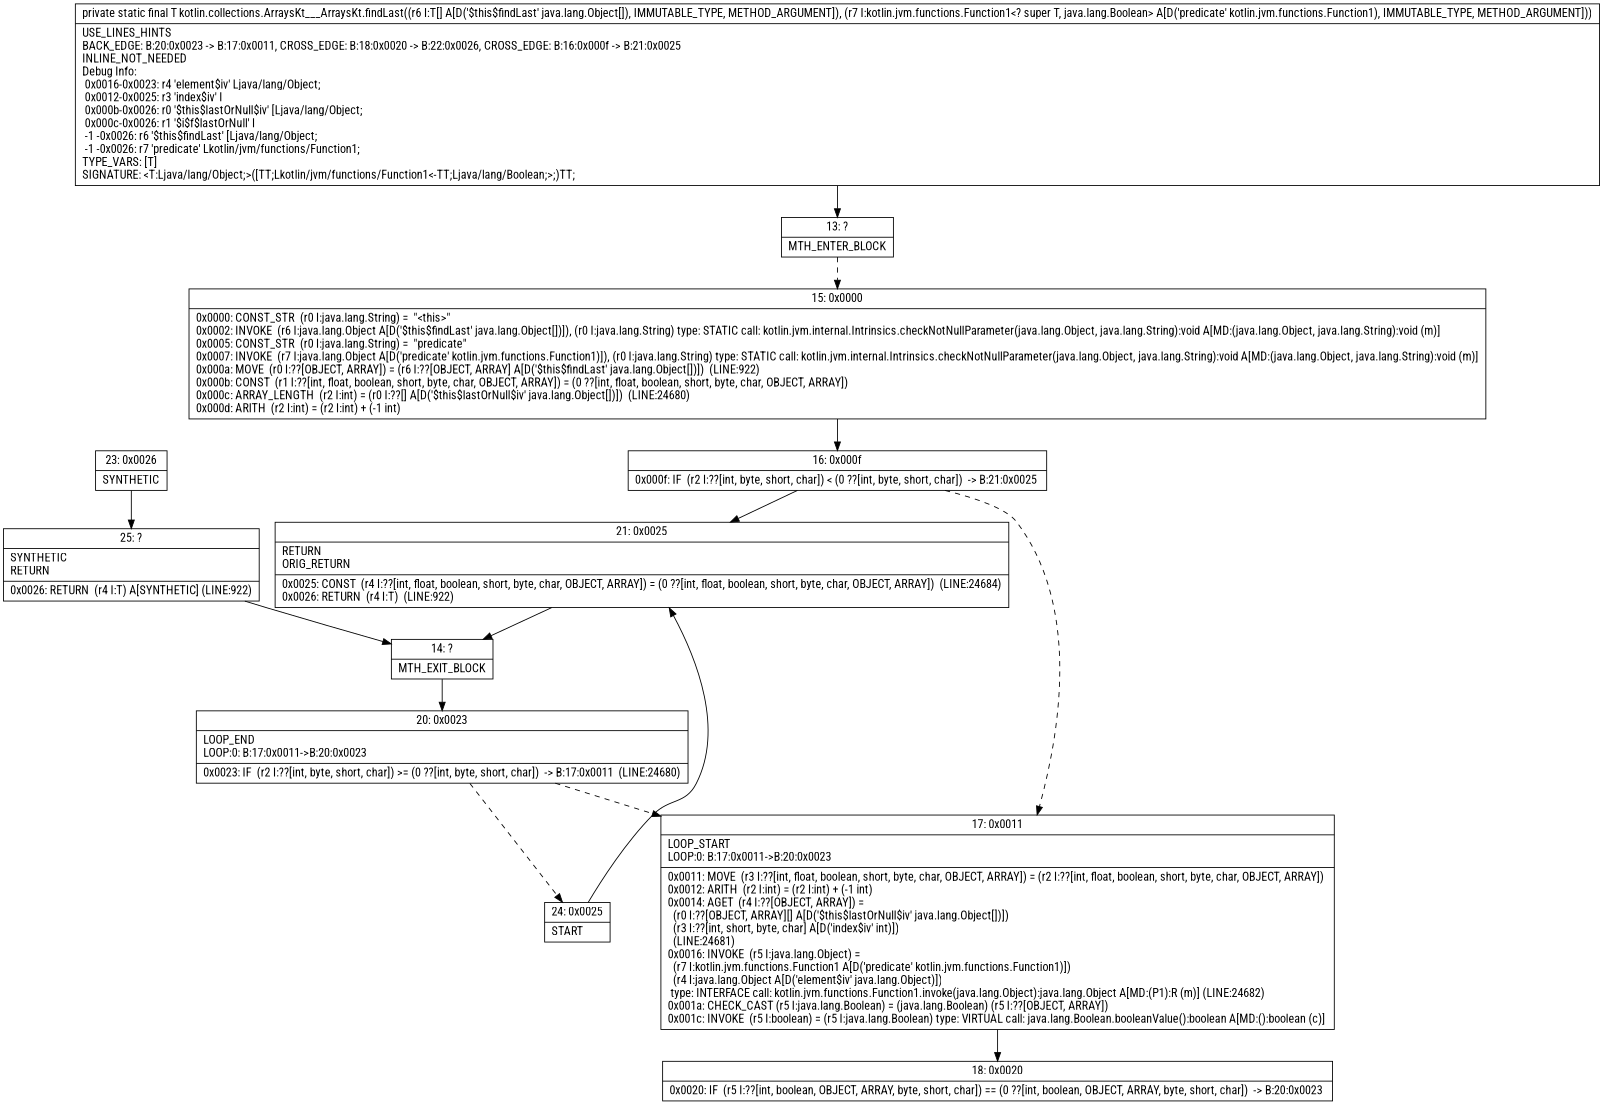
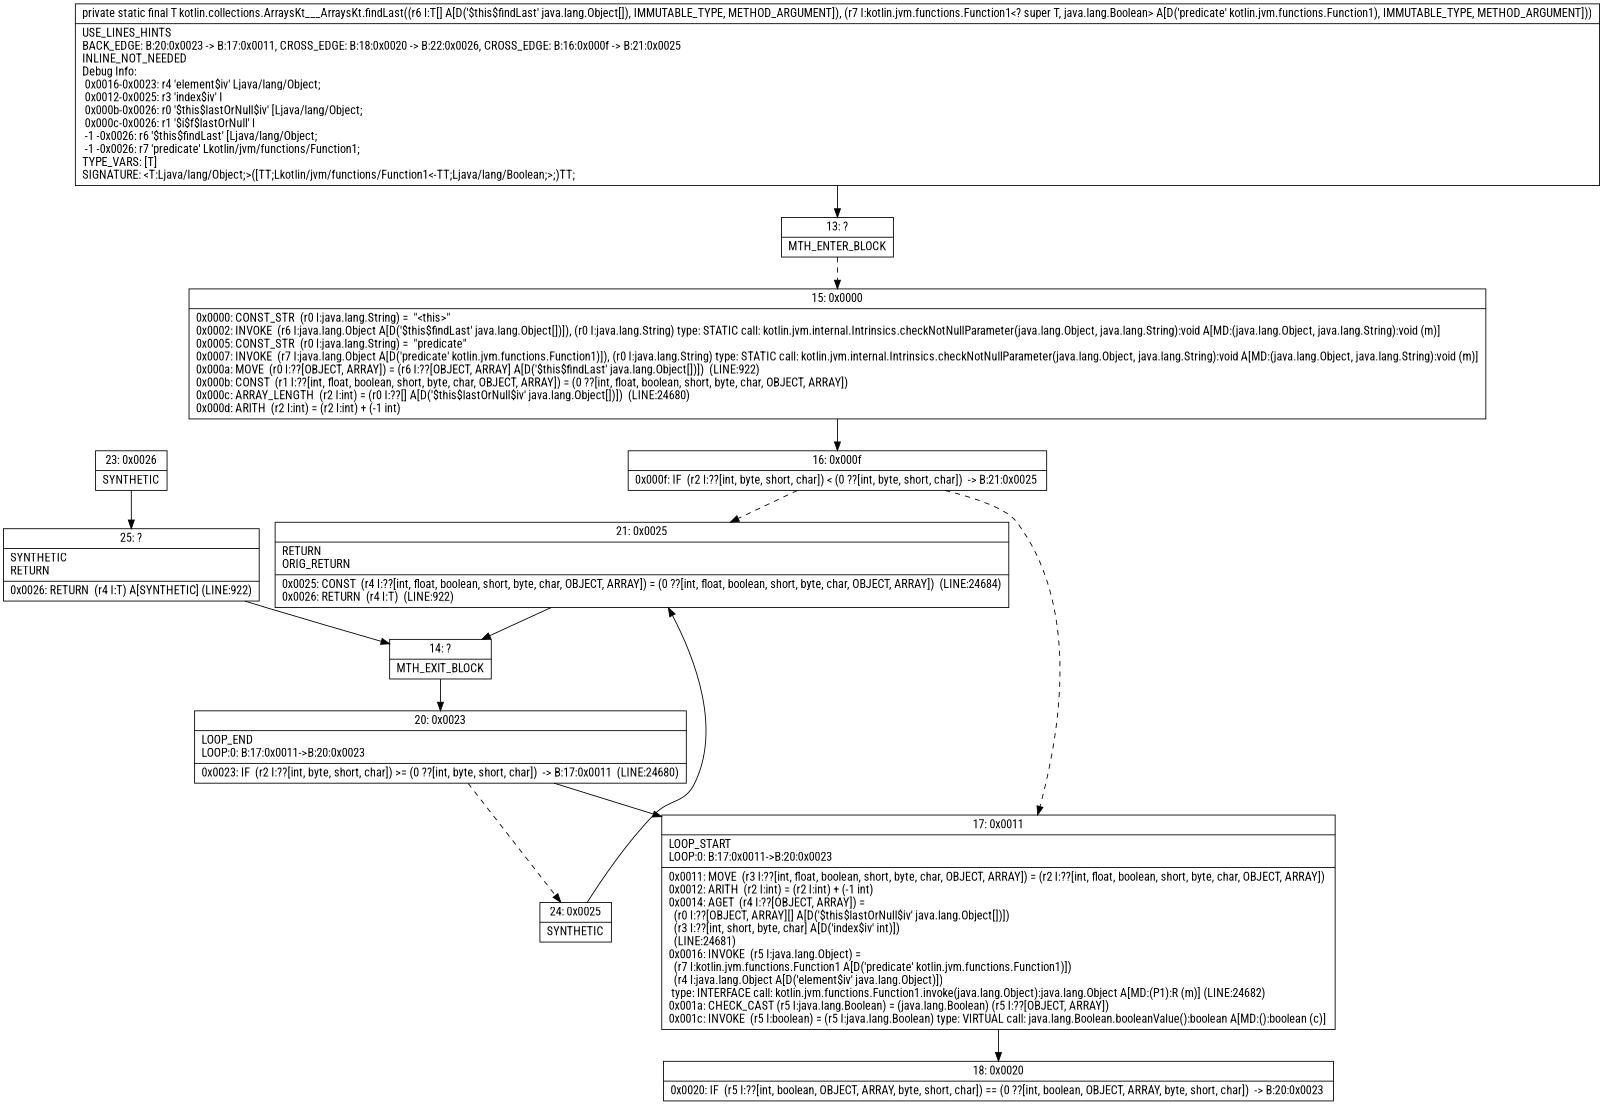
(768, 504) -> (768, 504)
(604, 798) -> (604, 799)
(567, 932) -> (576, 932)
